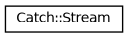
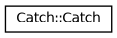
(64, 19) -> (59, 19)
